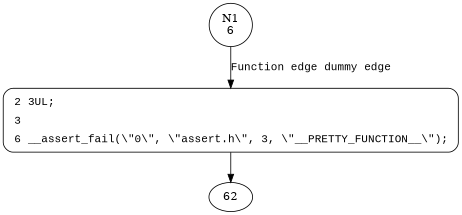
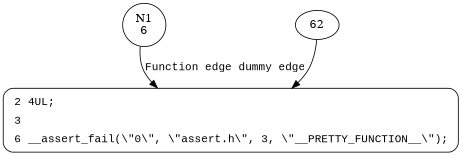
(42, 102) -> (42, 102)
(231, 163) -> (311, 63)
